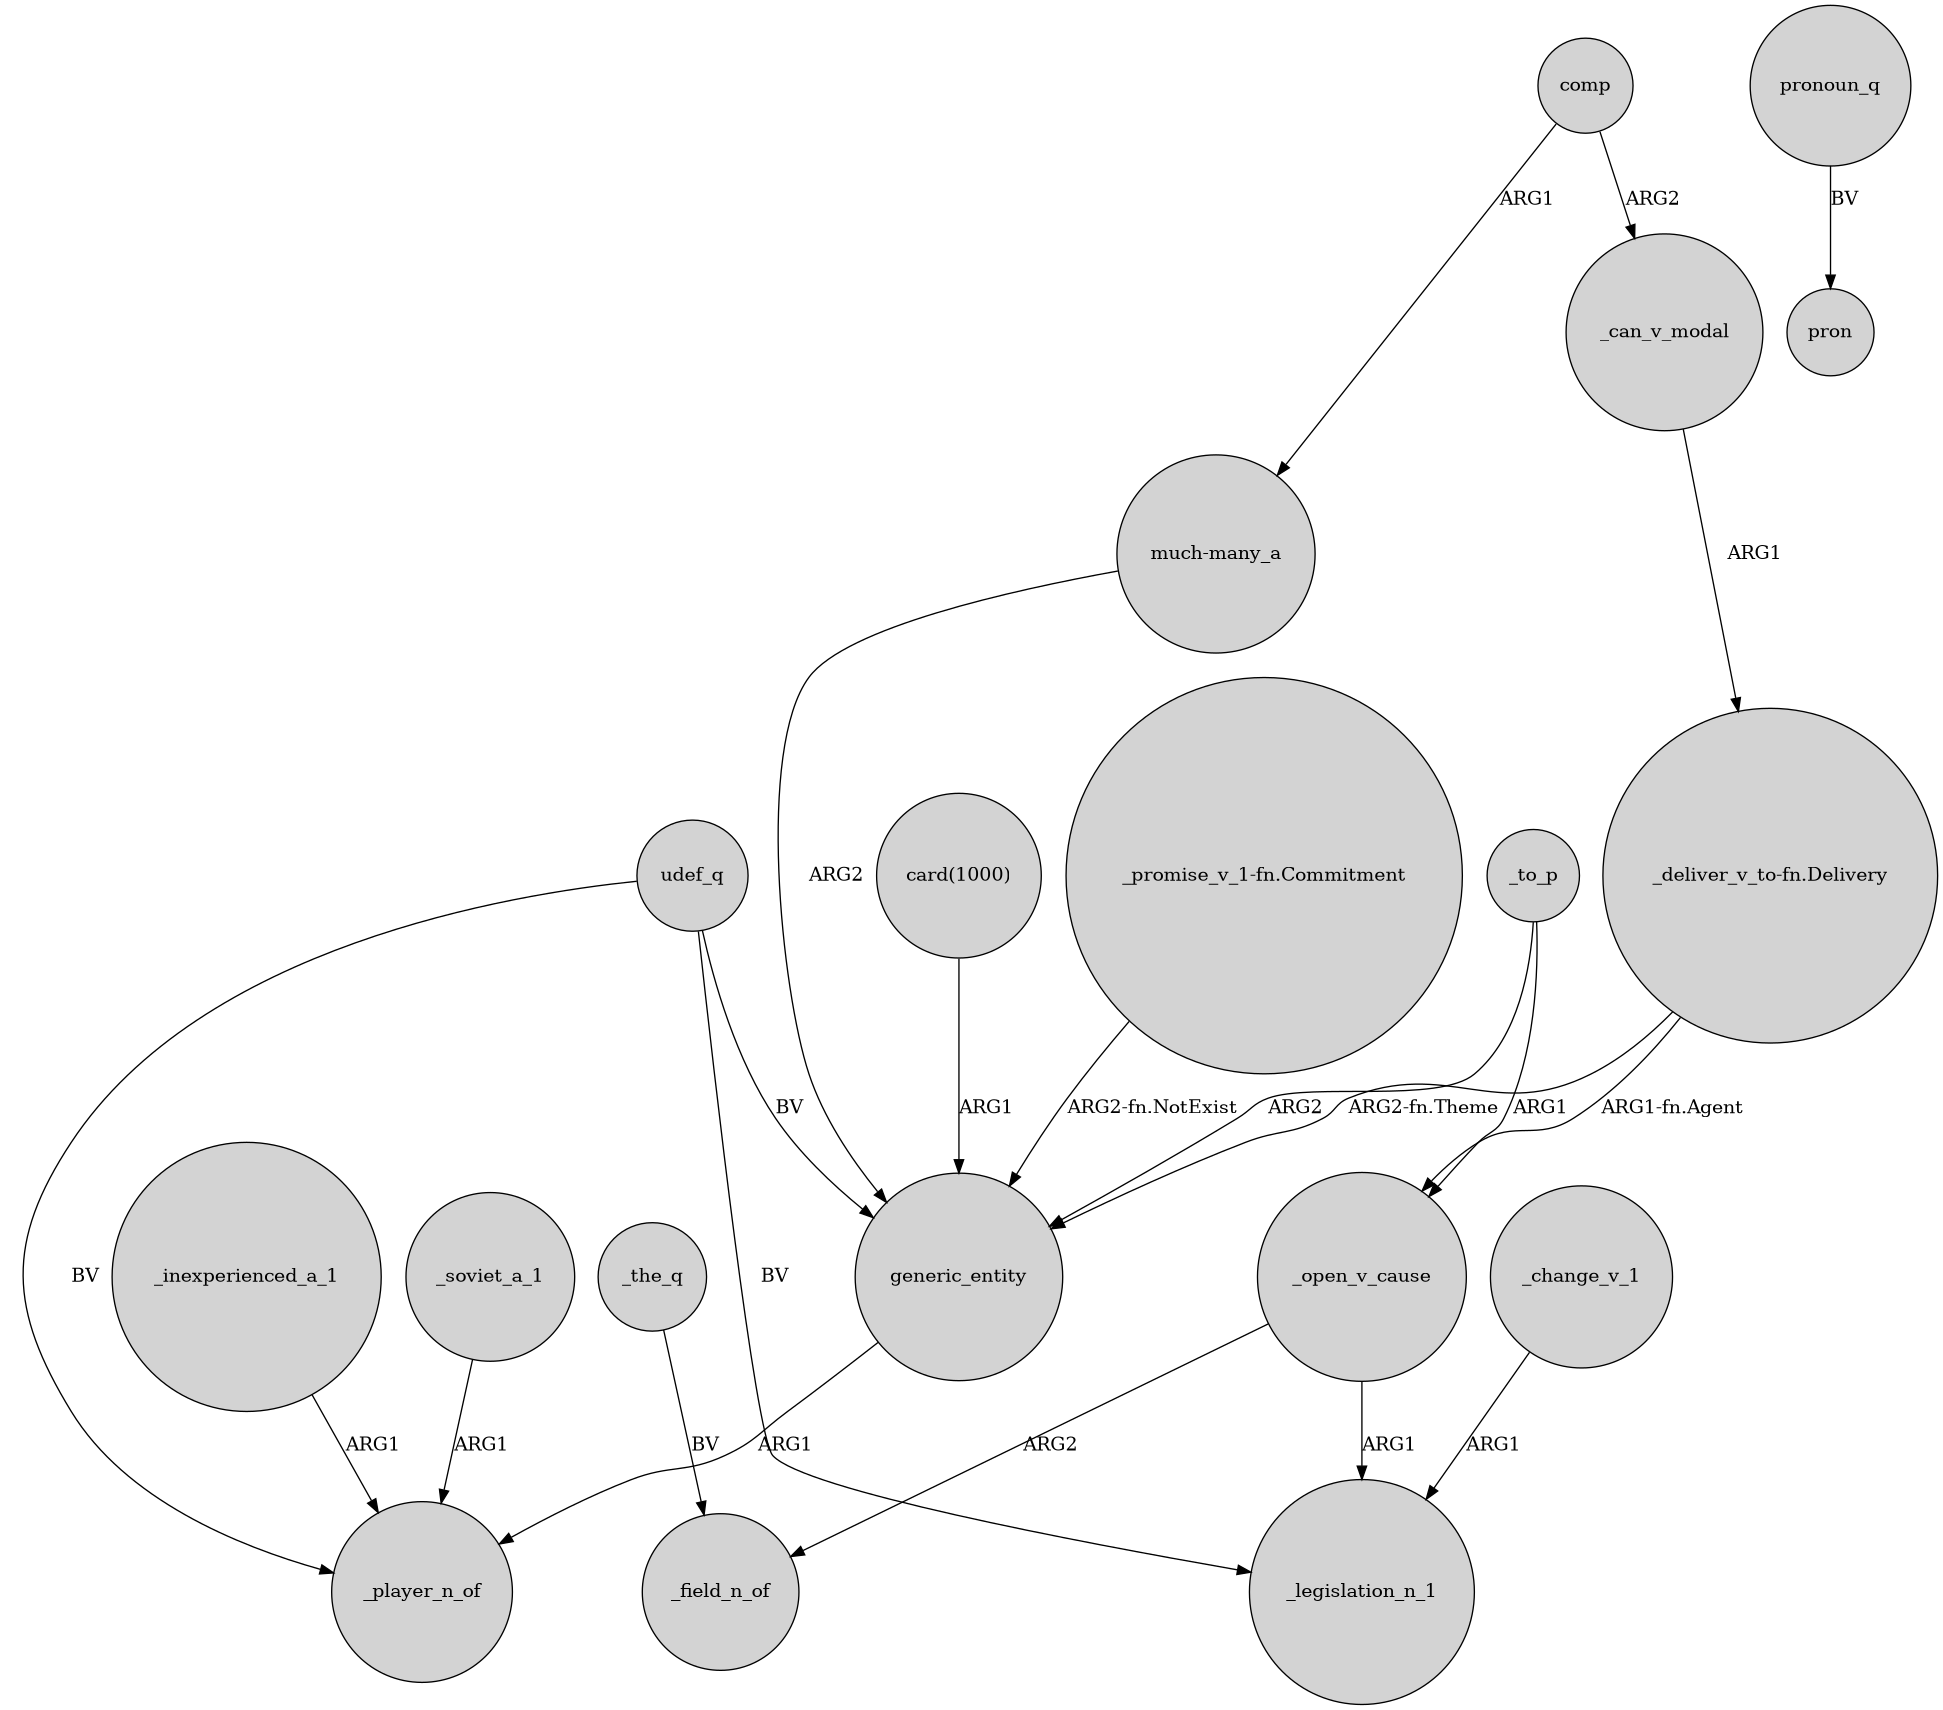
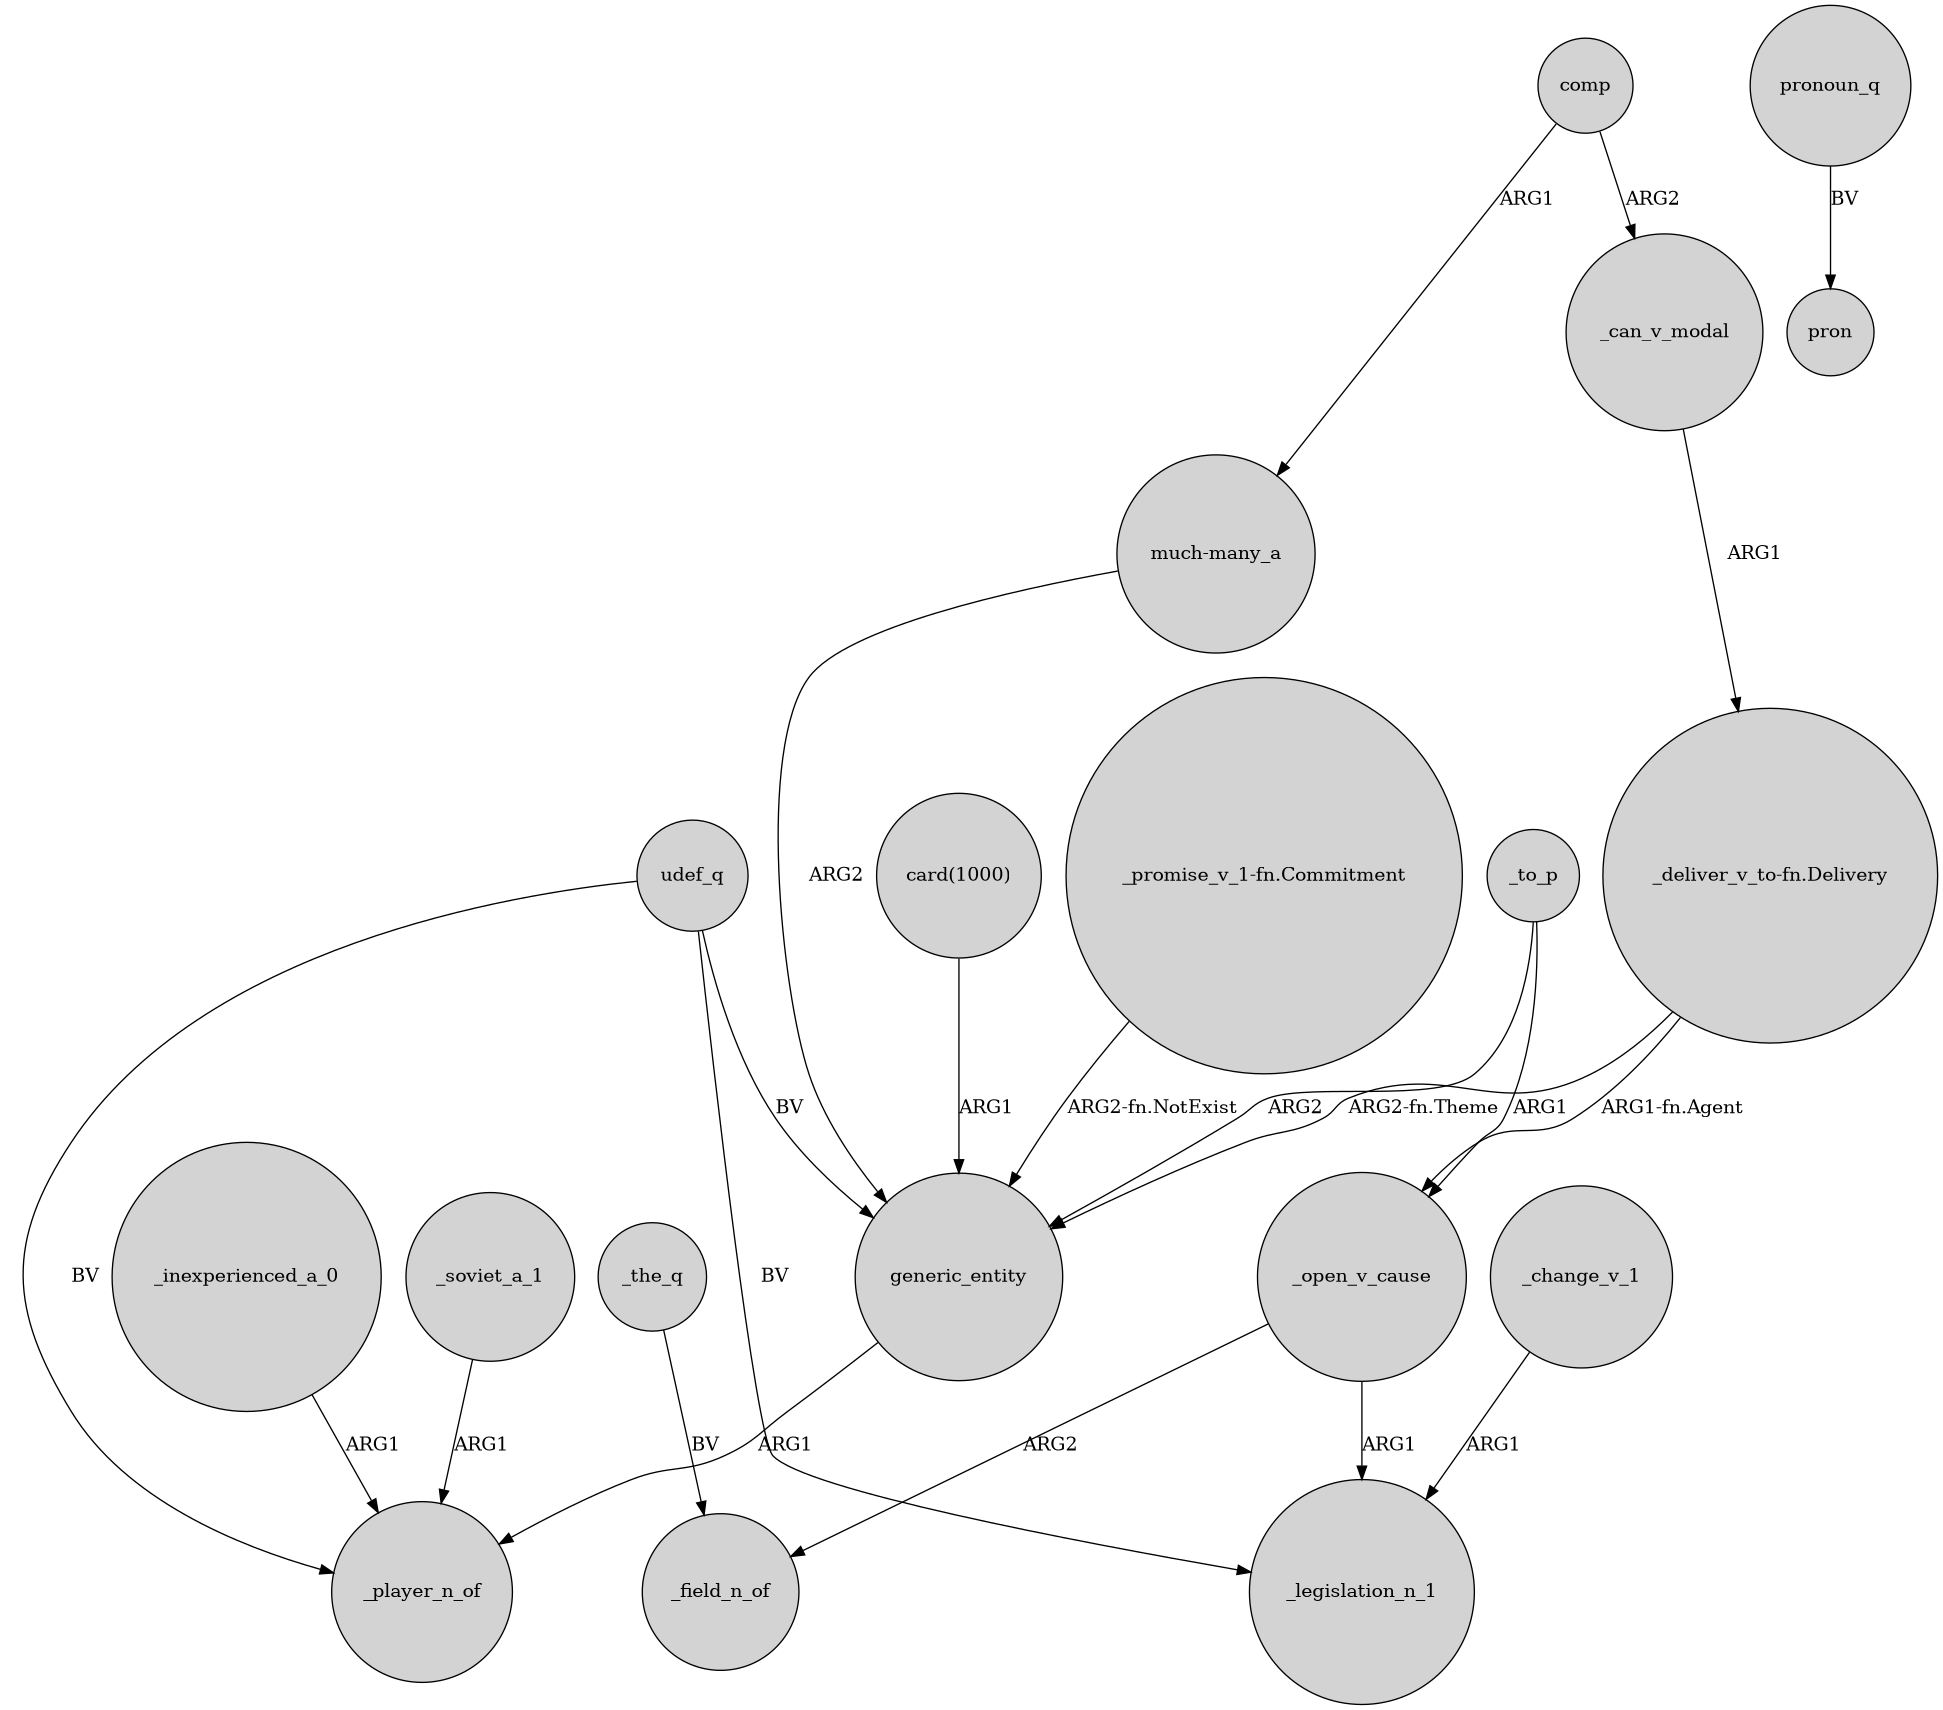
(247, 1277) -> (247, 1277)
